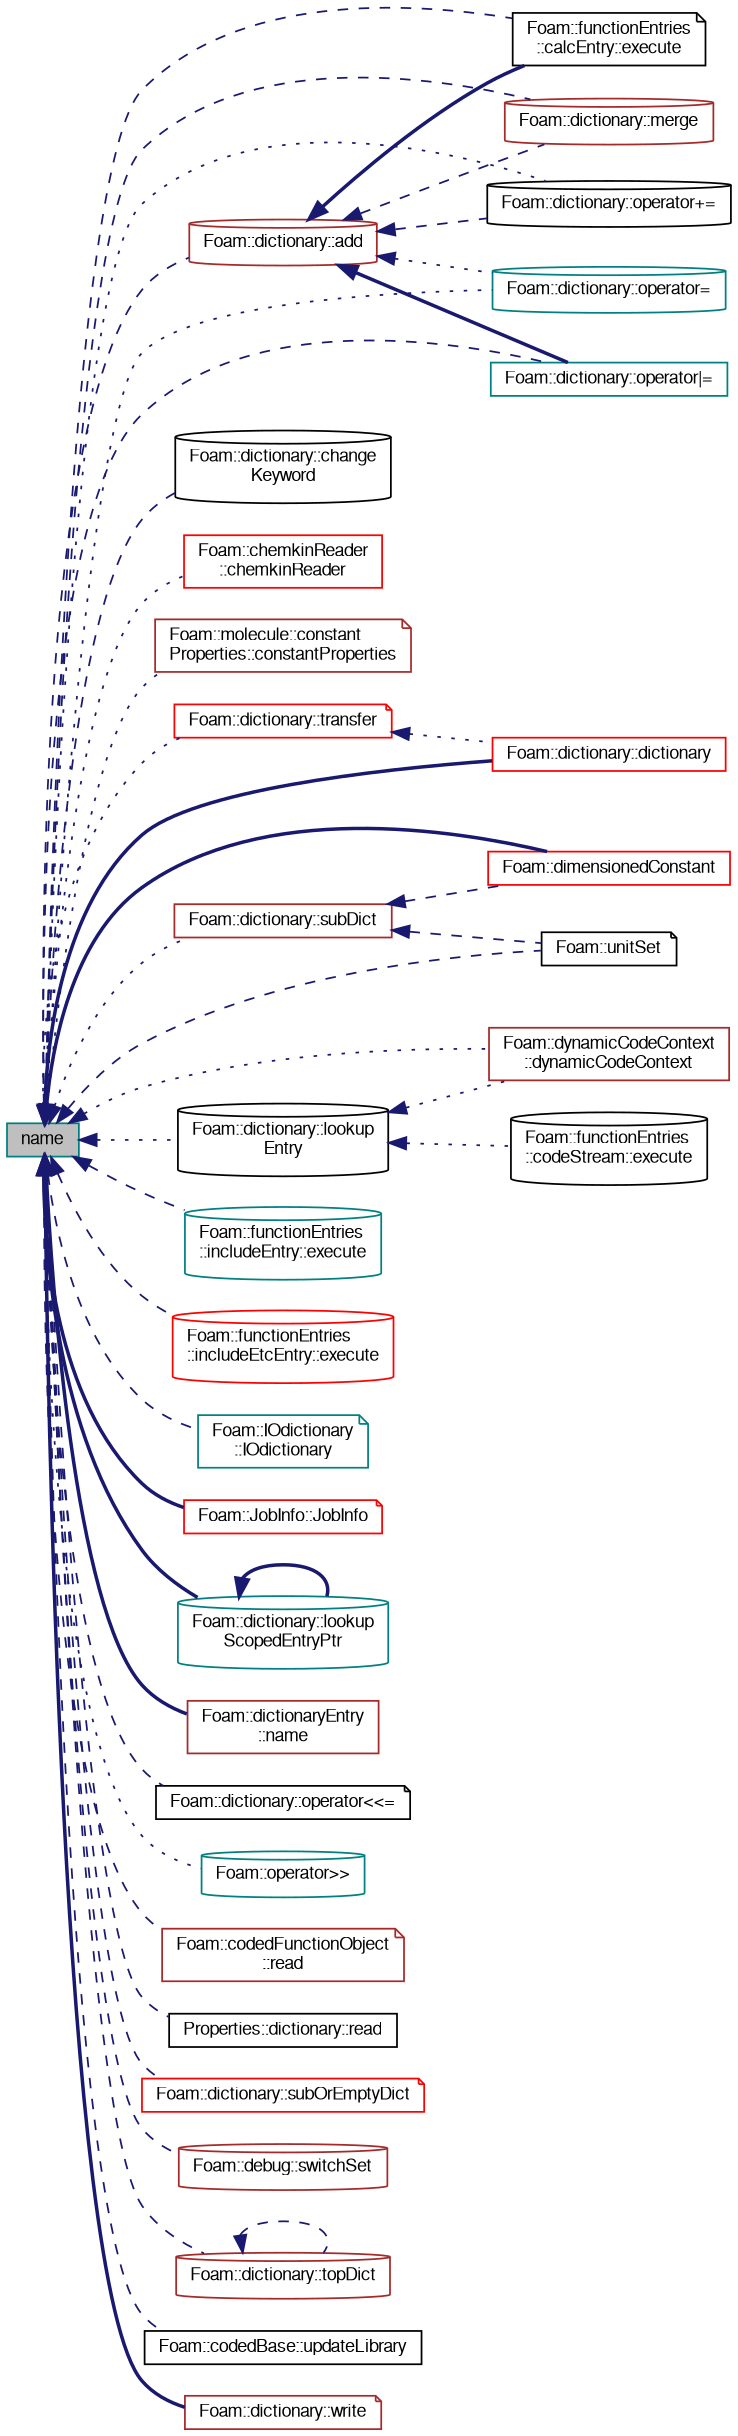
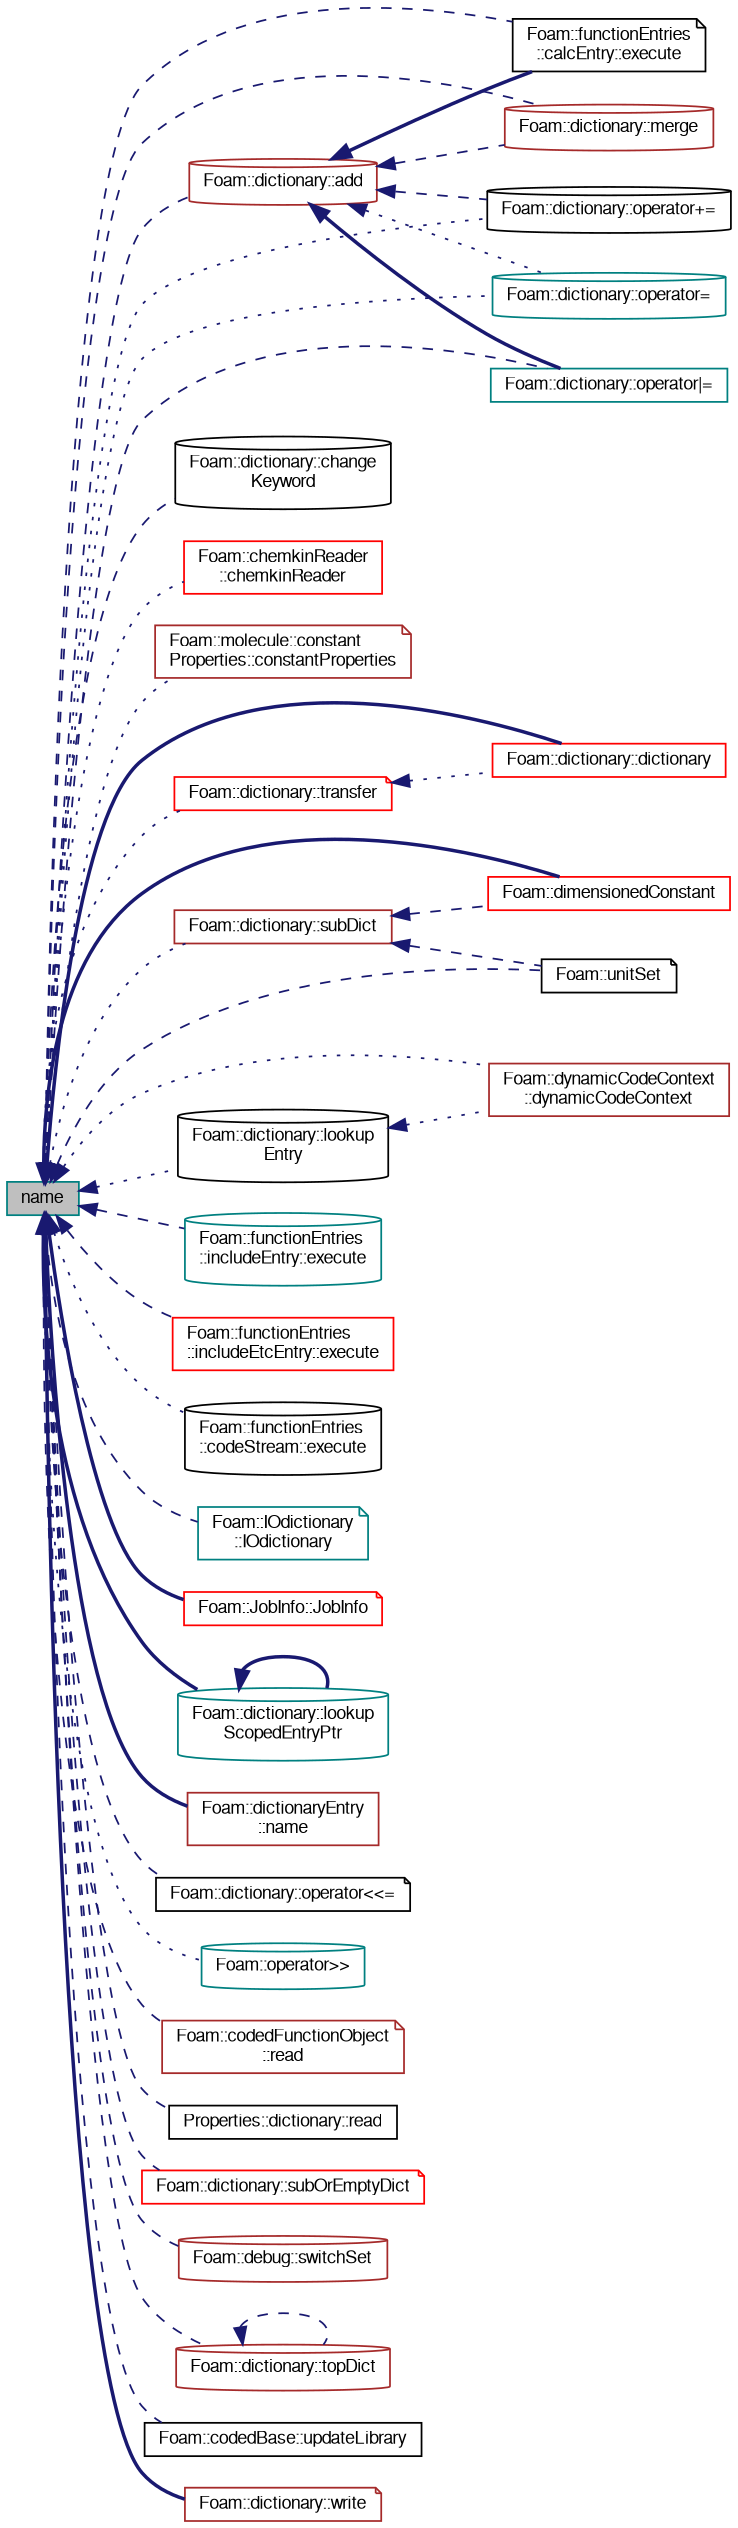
(459, 1145) -> (101, 1337)
(283, 1347) -> (283, 1344)
